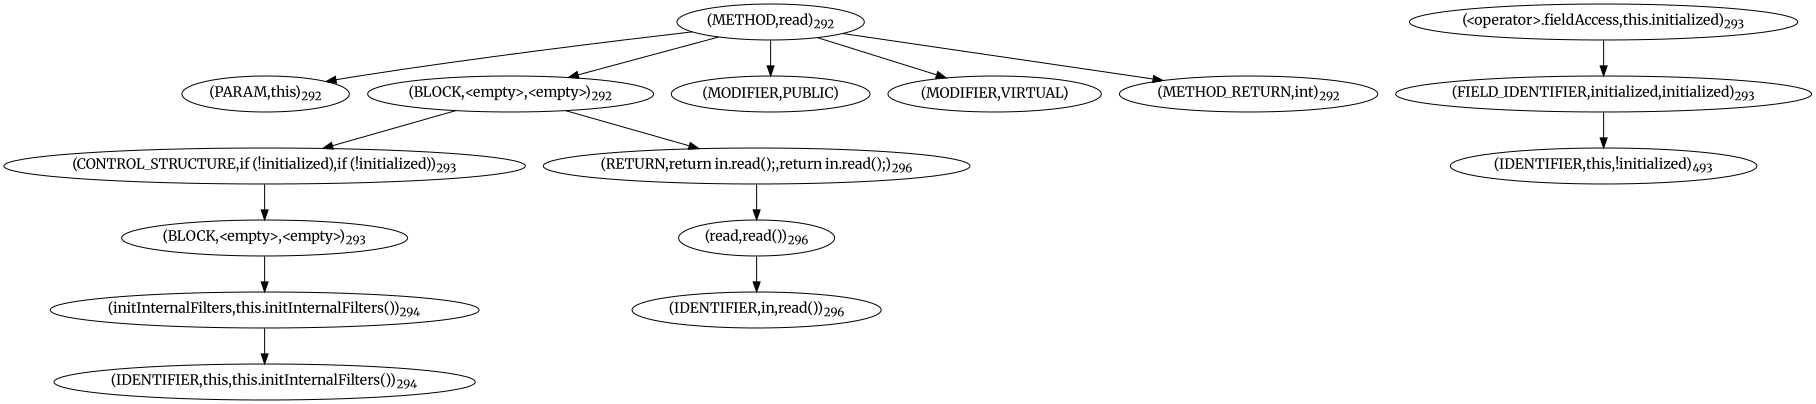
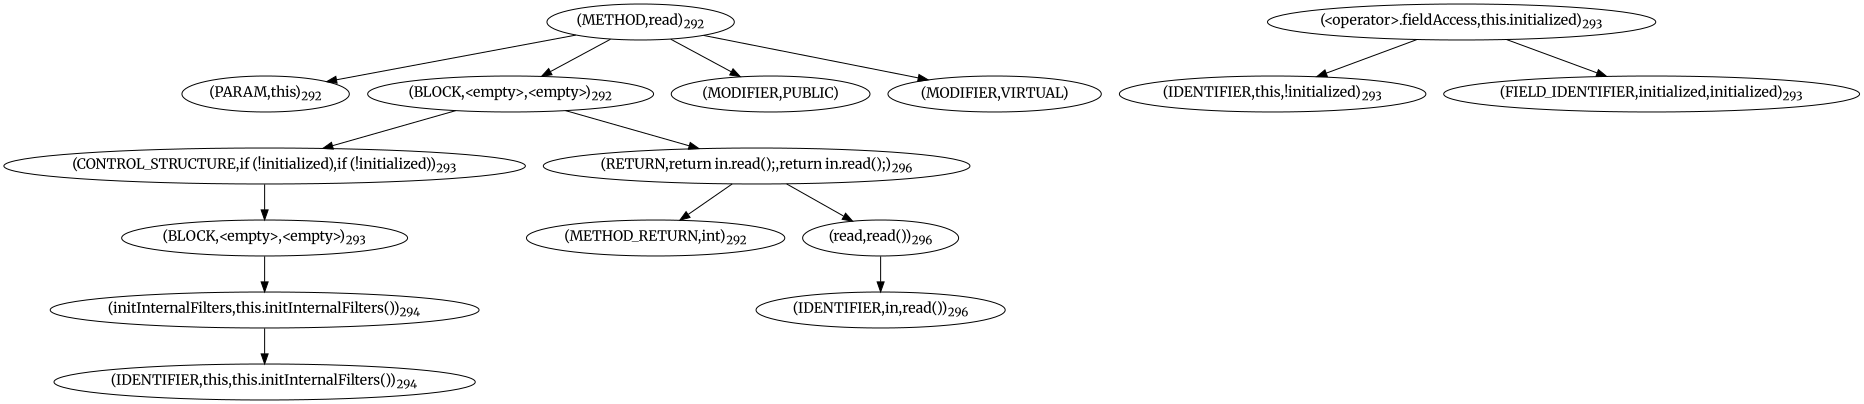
(998, 56) -> (710, 199)
(1604, 125) -> (1372, 56)
(1703, 164) -> (1372, 92)
